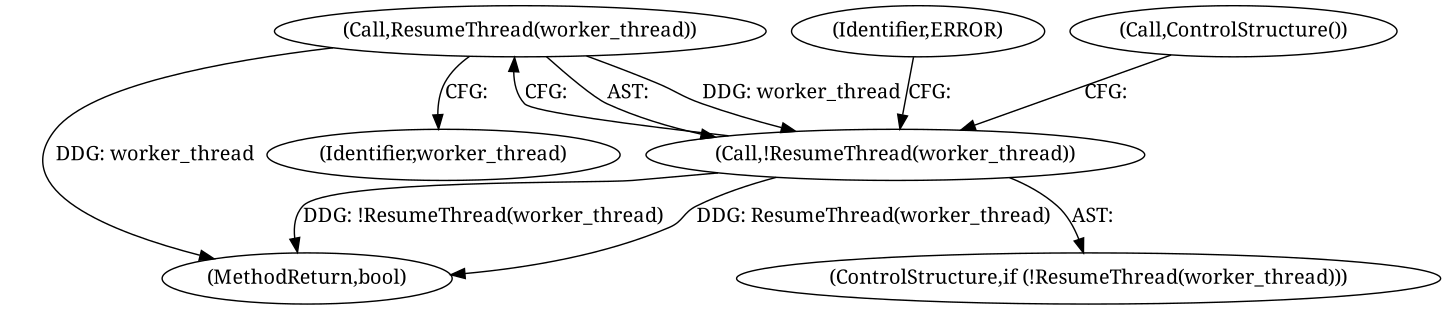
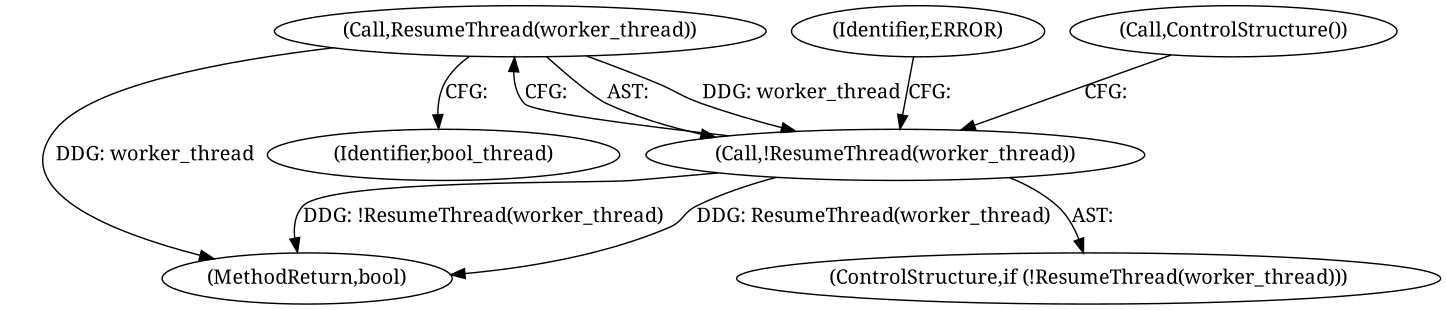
(444, 155) -> (444, 155)
